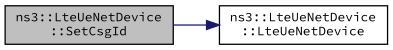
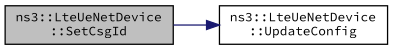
(304, 25) -> (304, 25)
